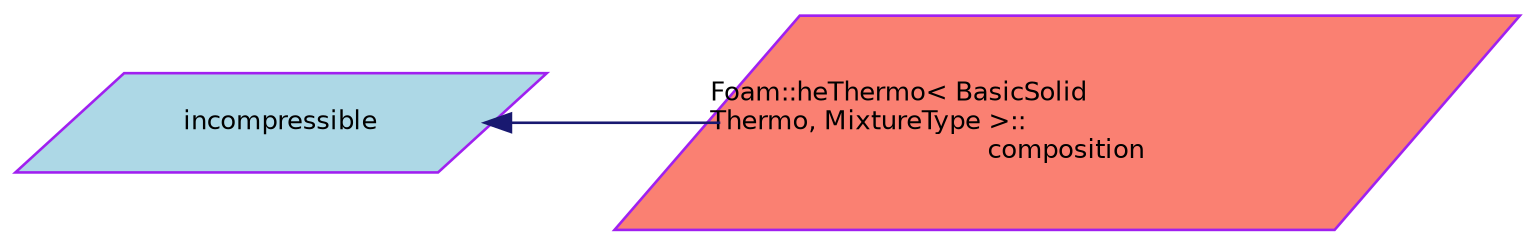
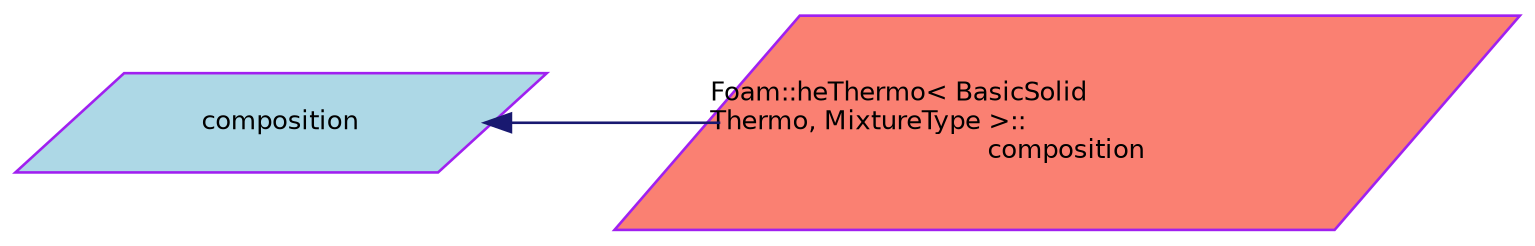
(281, 123) -> (281, 123)
